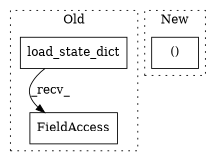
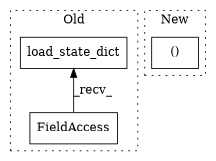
(30, 86) -> (74, 95)
